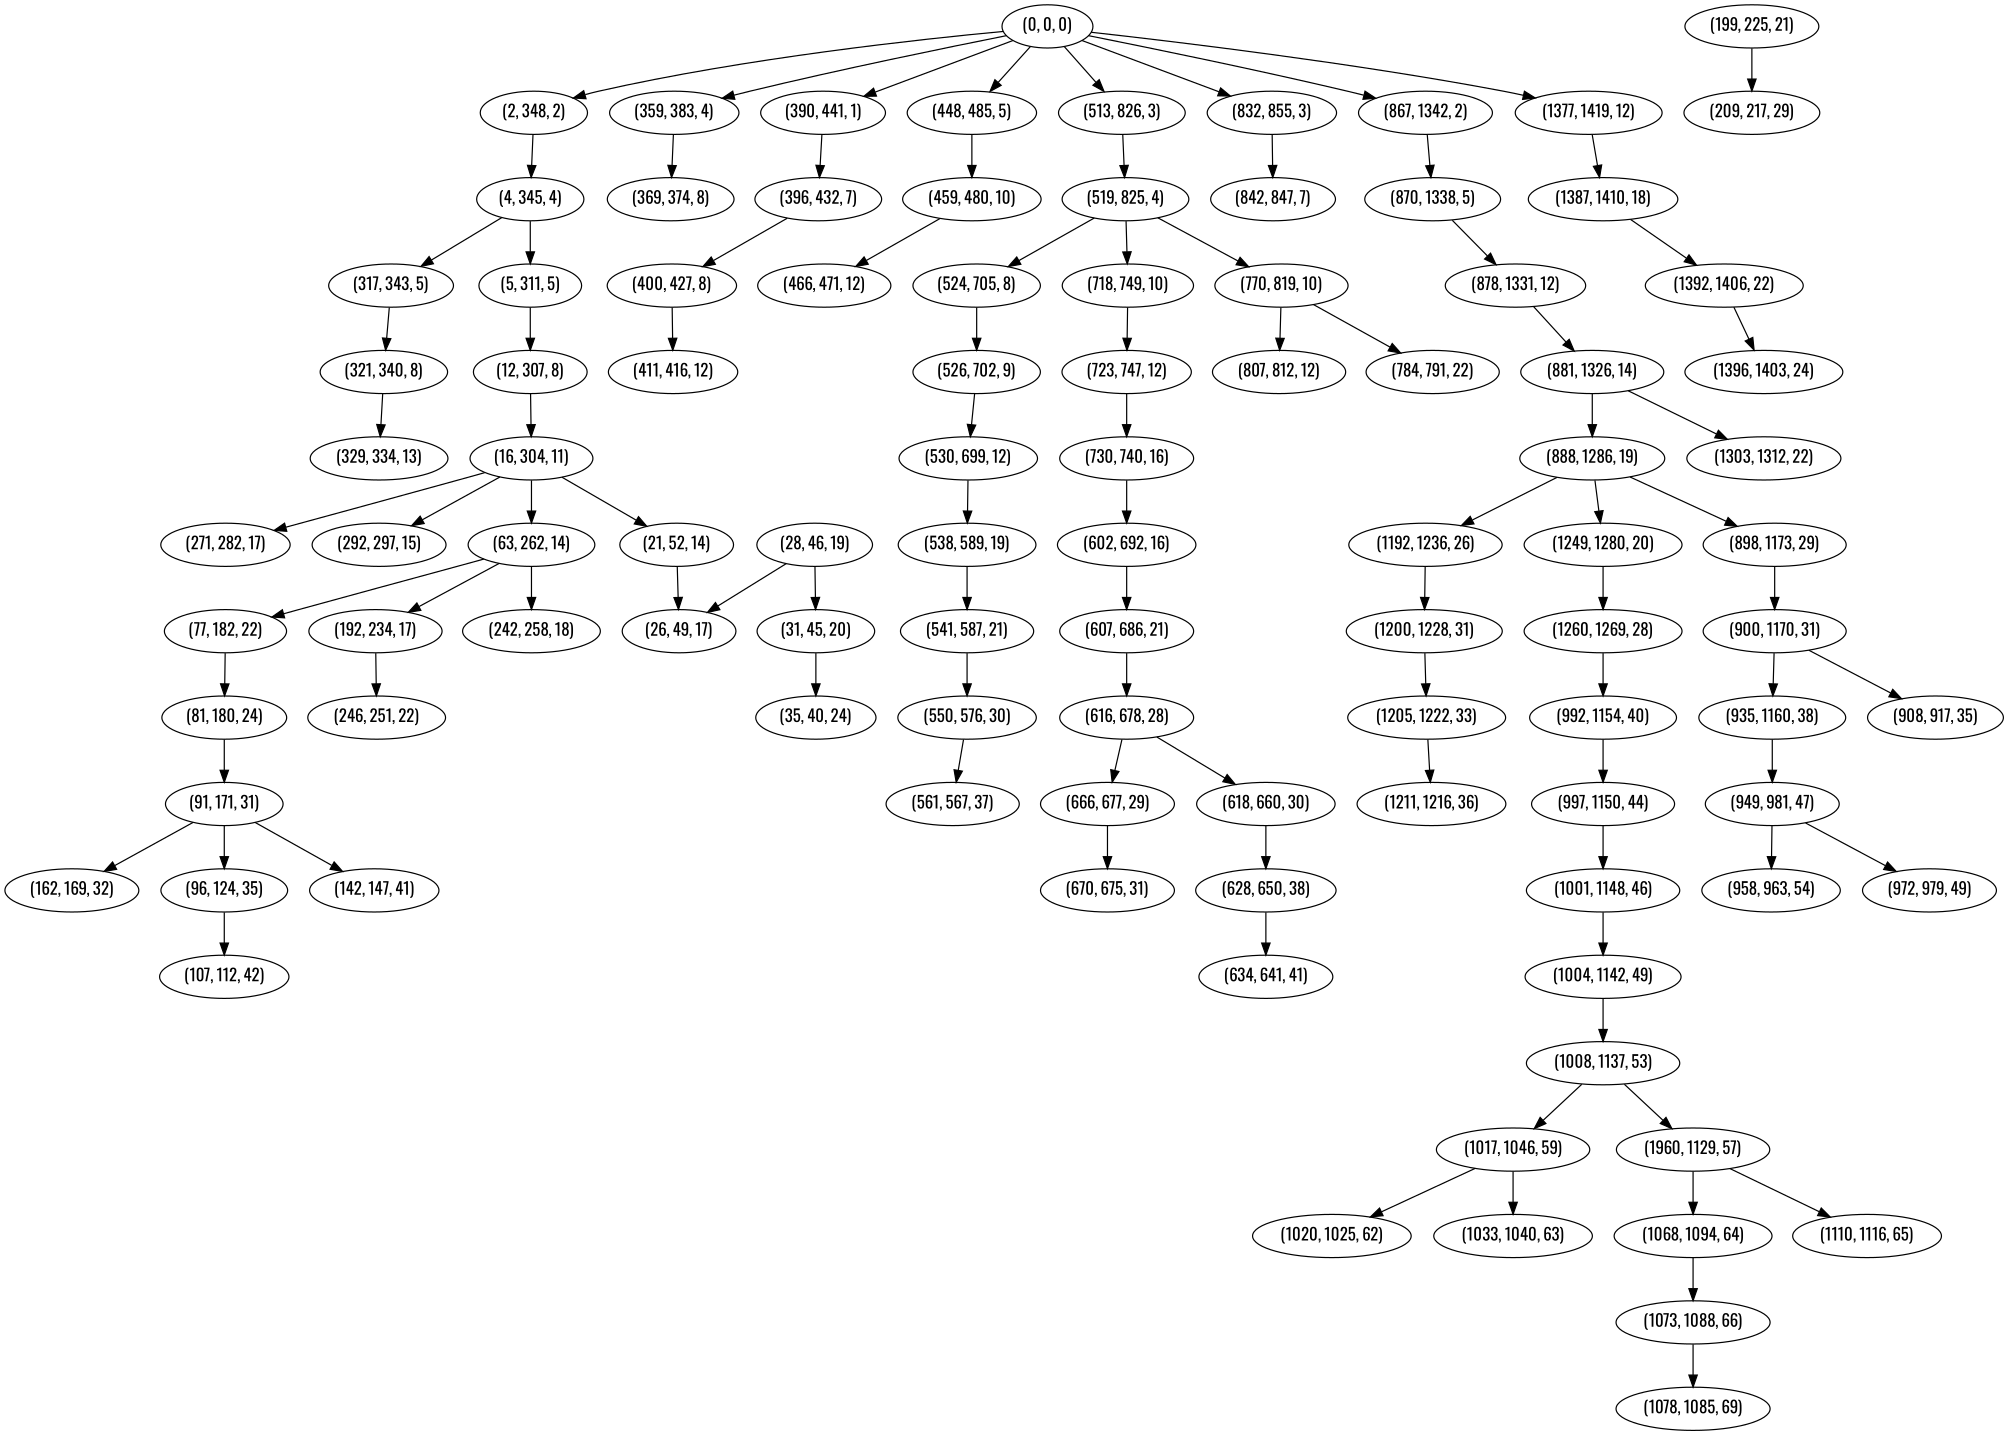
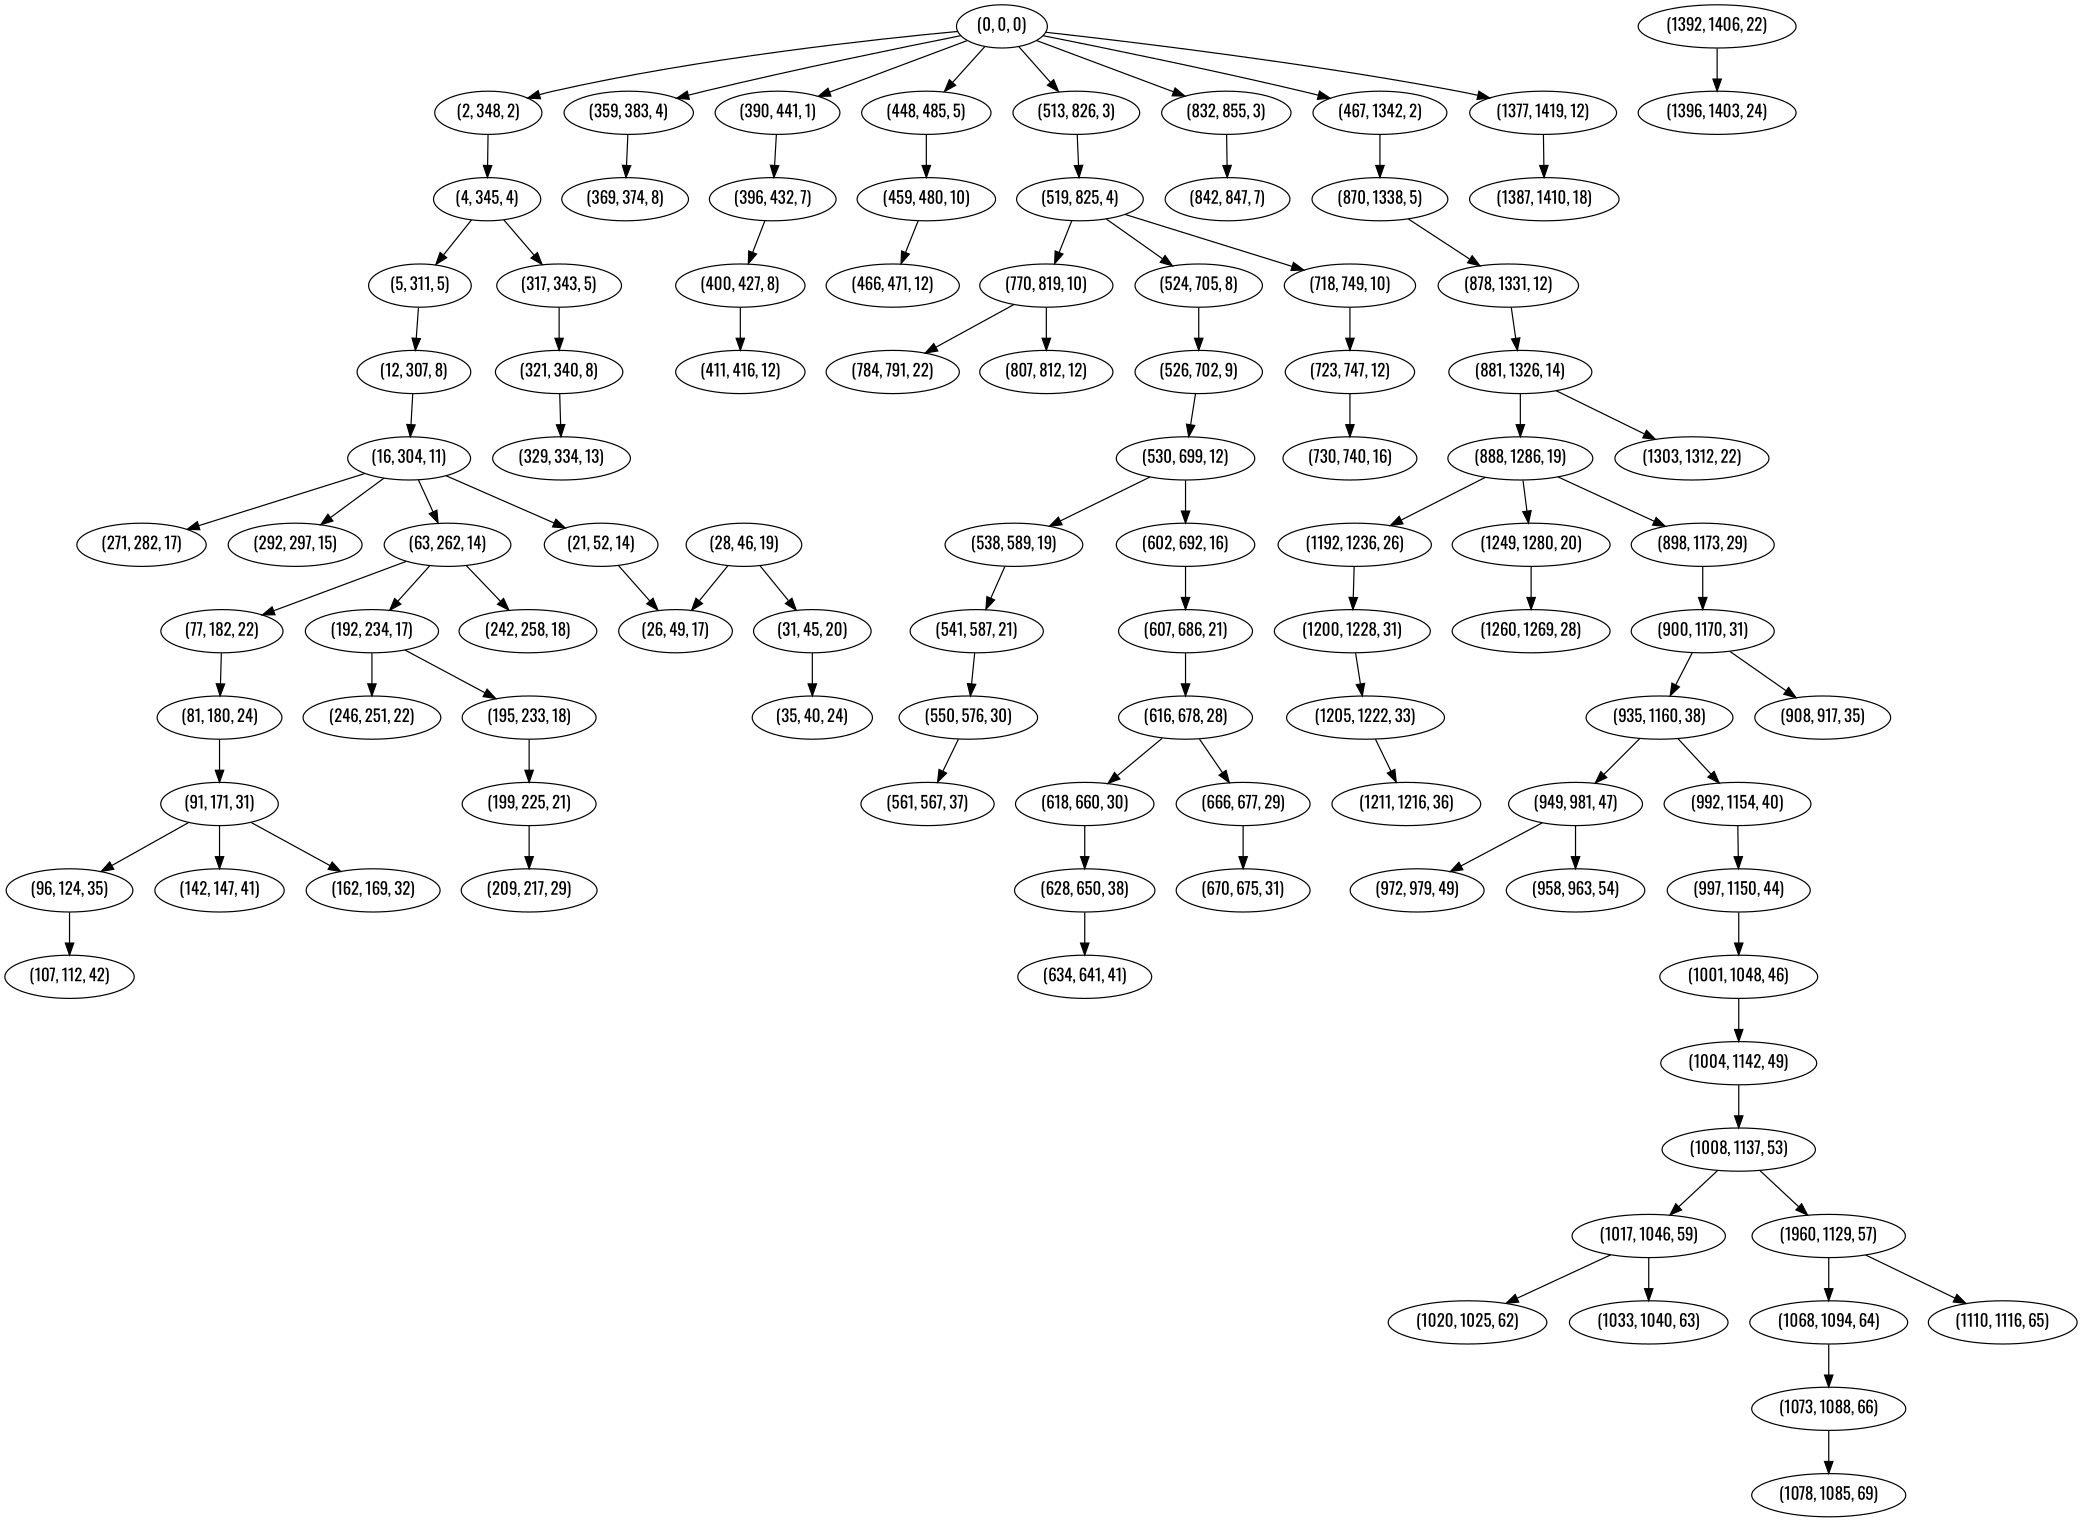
(1425, 113) -> (1380, 113)
(1658, 239) -> none
(1127, 496) -> (1186, 496)
(1603, 669) -> (1694, 756)
none -> (529, 718)
(1603, 890) -> (1739, 977)
